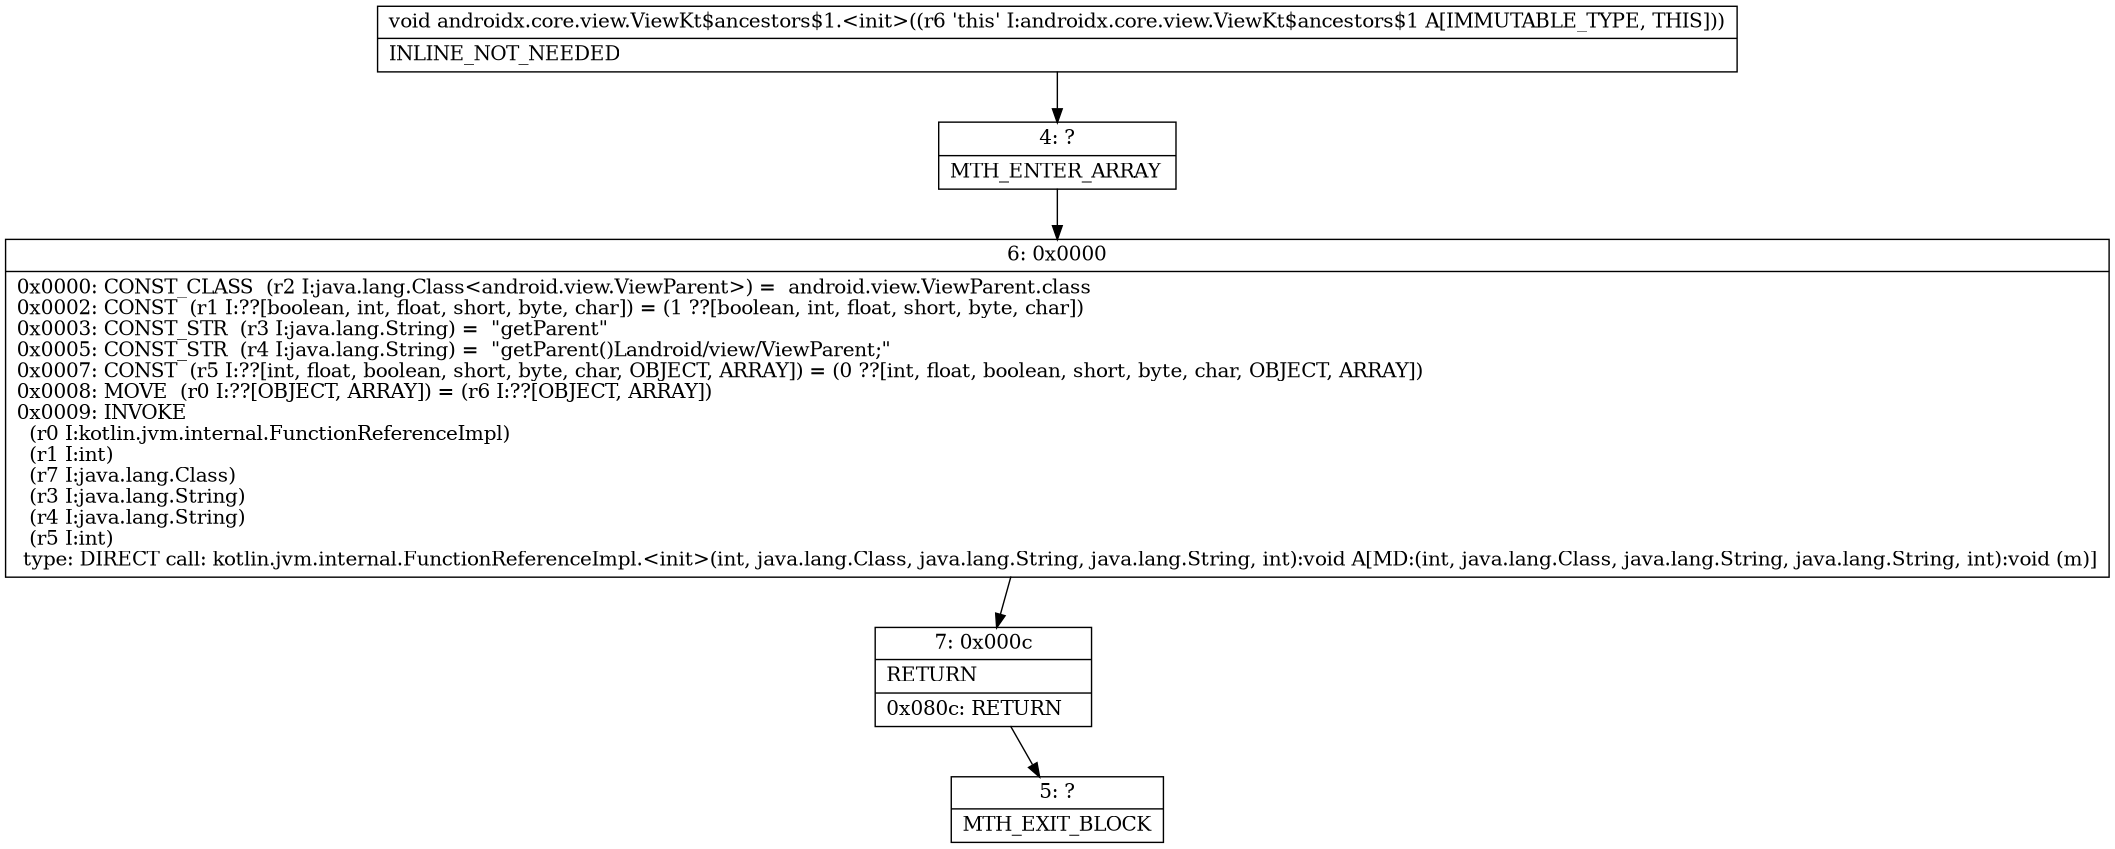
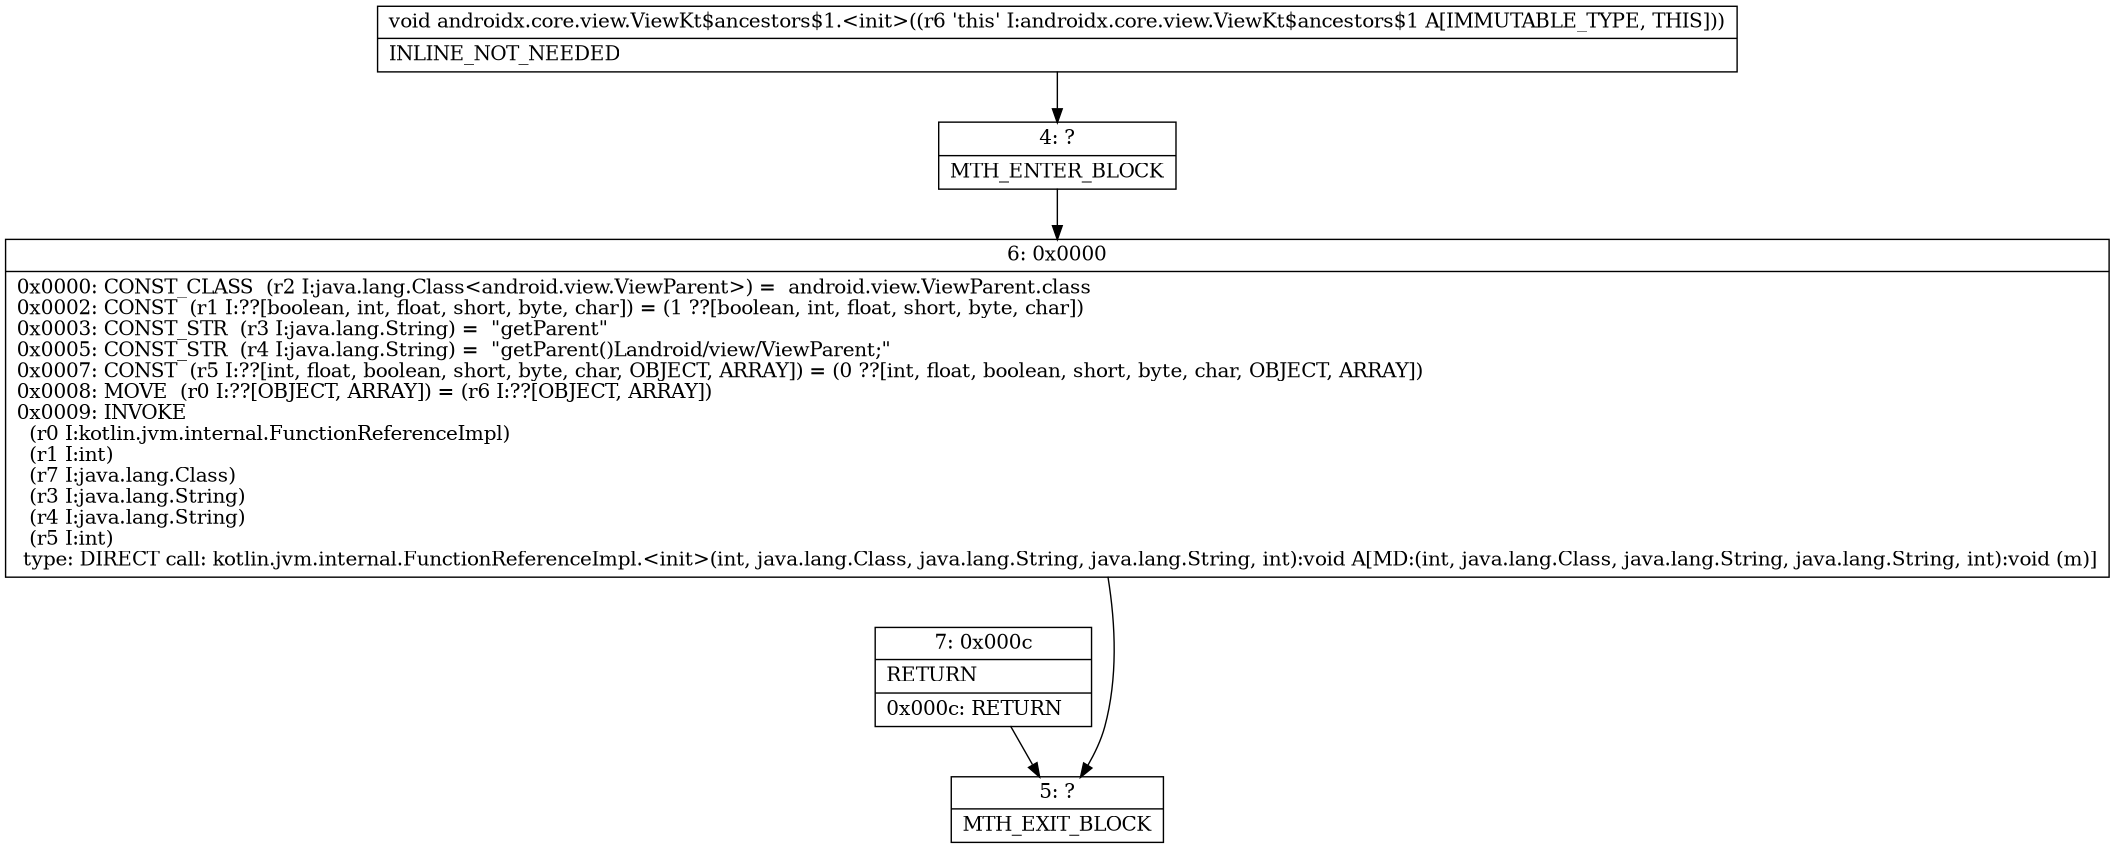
(1055, 172) -> (1057, 172)
(1006, 595) -> (1113, 673)
(983, 709) -> (983, 709)
